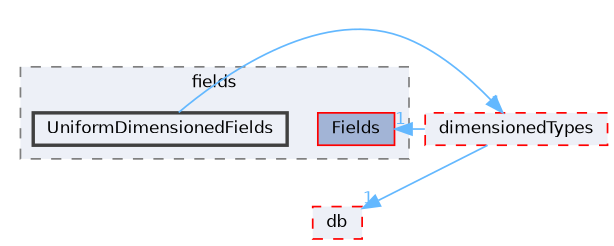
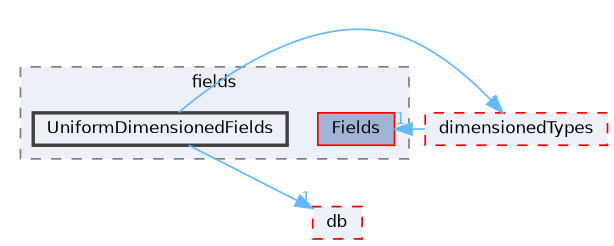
(433, 173) -> (243, 173)
